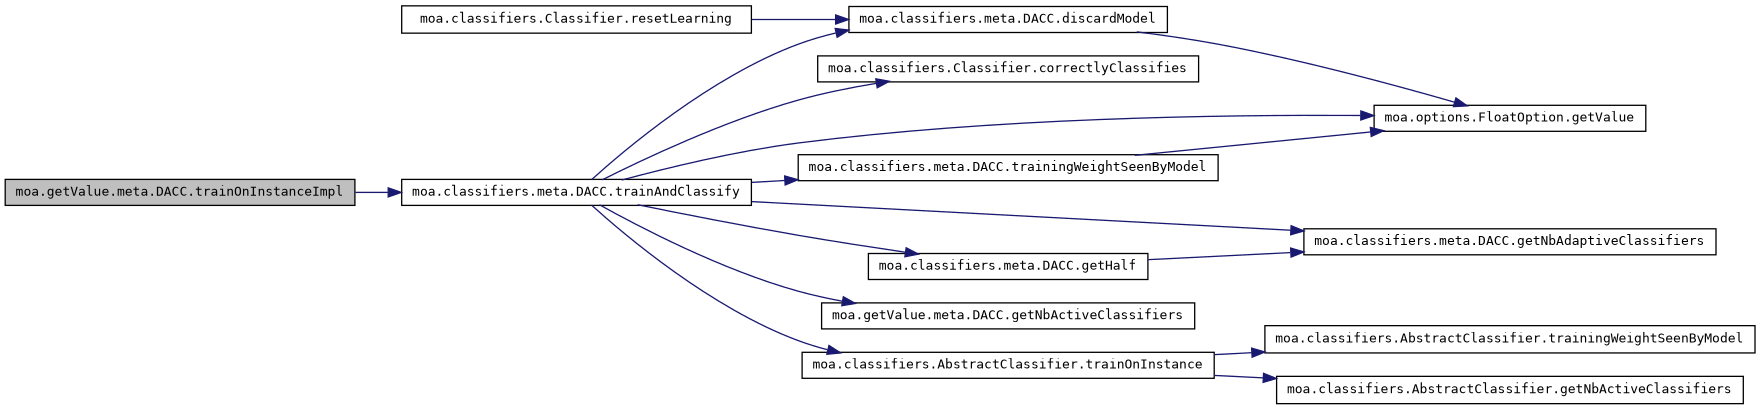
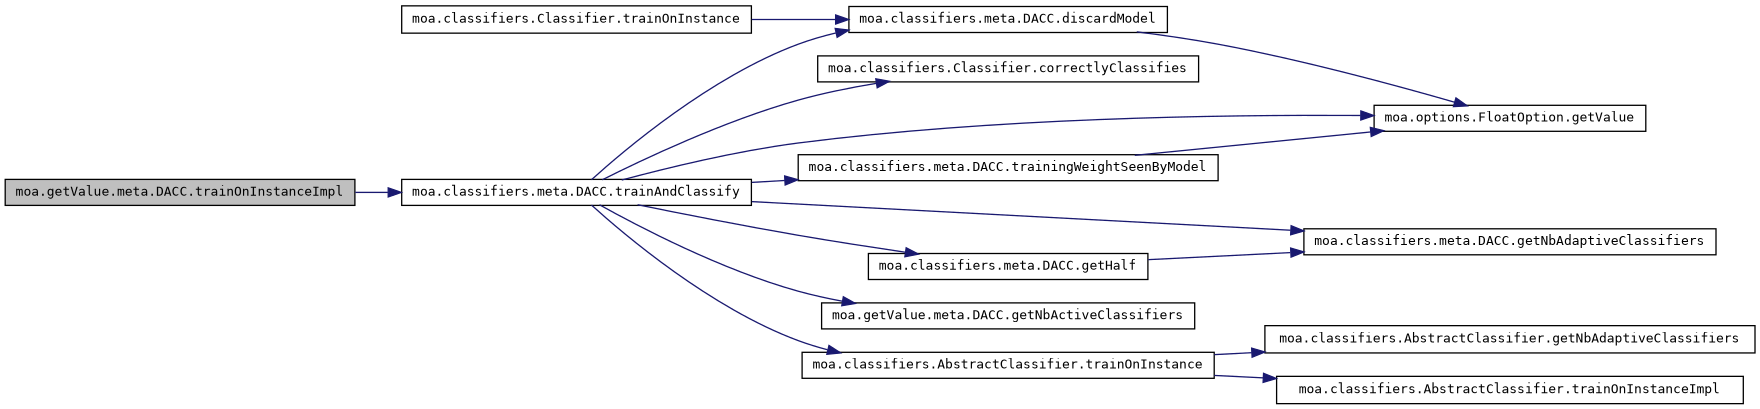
(577, 19) -> (577, 19)
(1510, 339) -> (1510, 339)
(1510, 390) -> (1510, 390)
